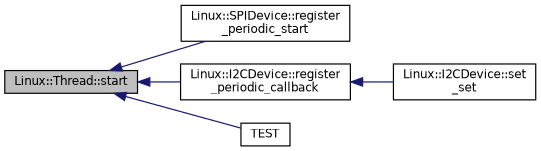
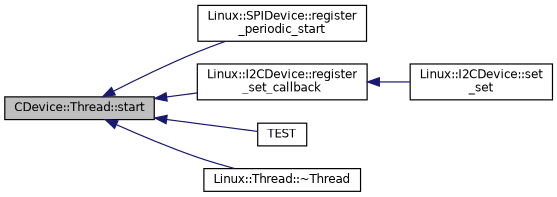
(71, 82) -> (80, 108)
(265, 82) -> (282, 82)
none -> (282, 180)
